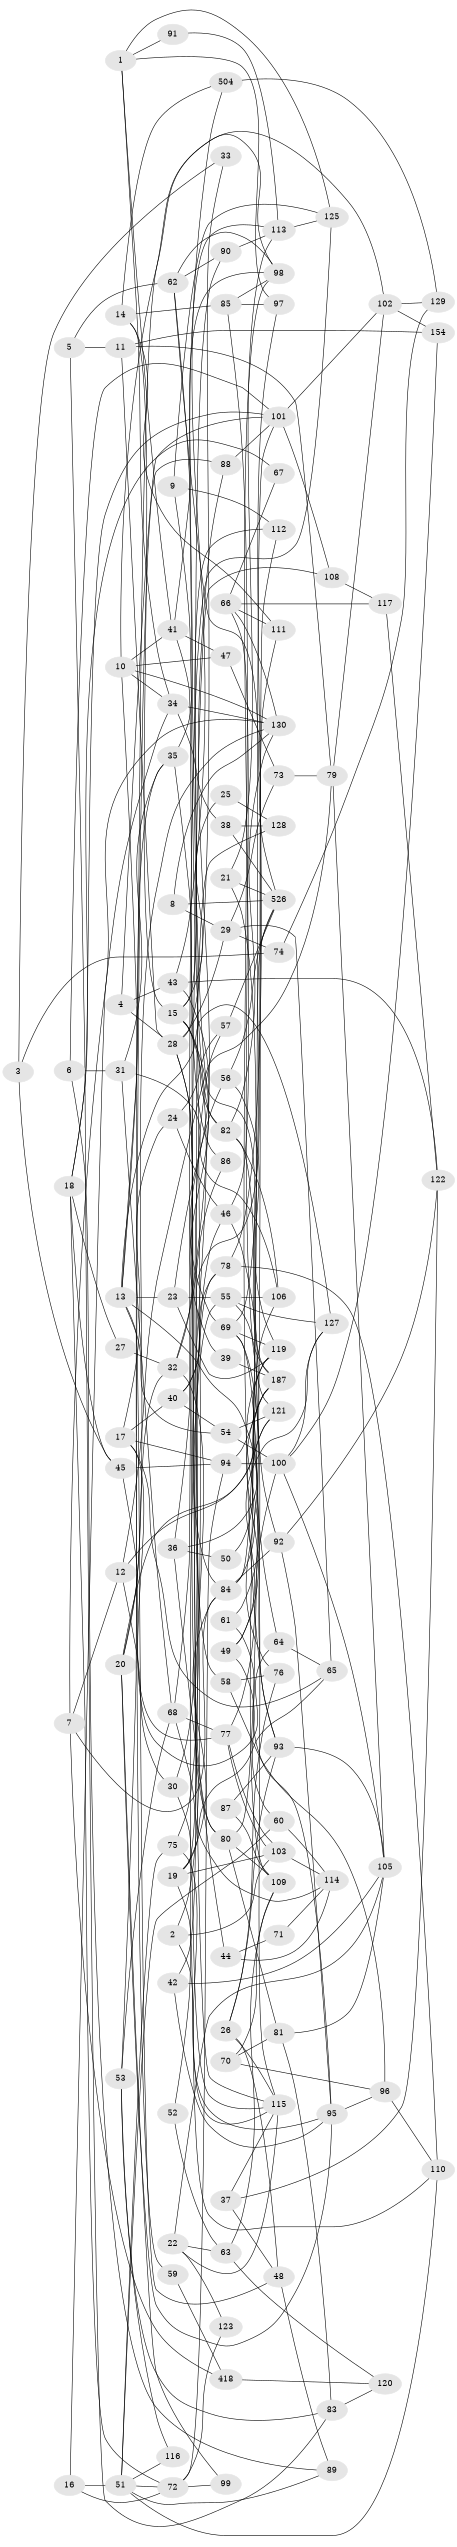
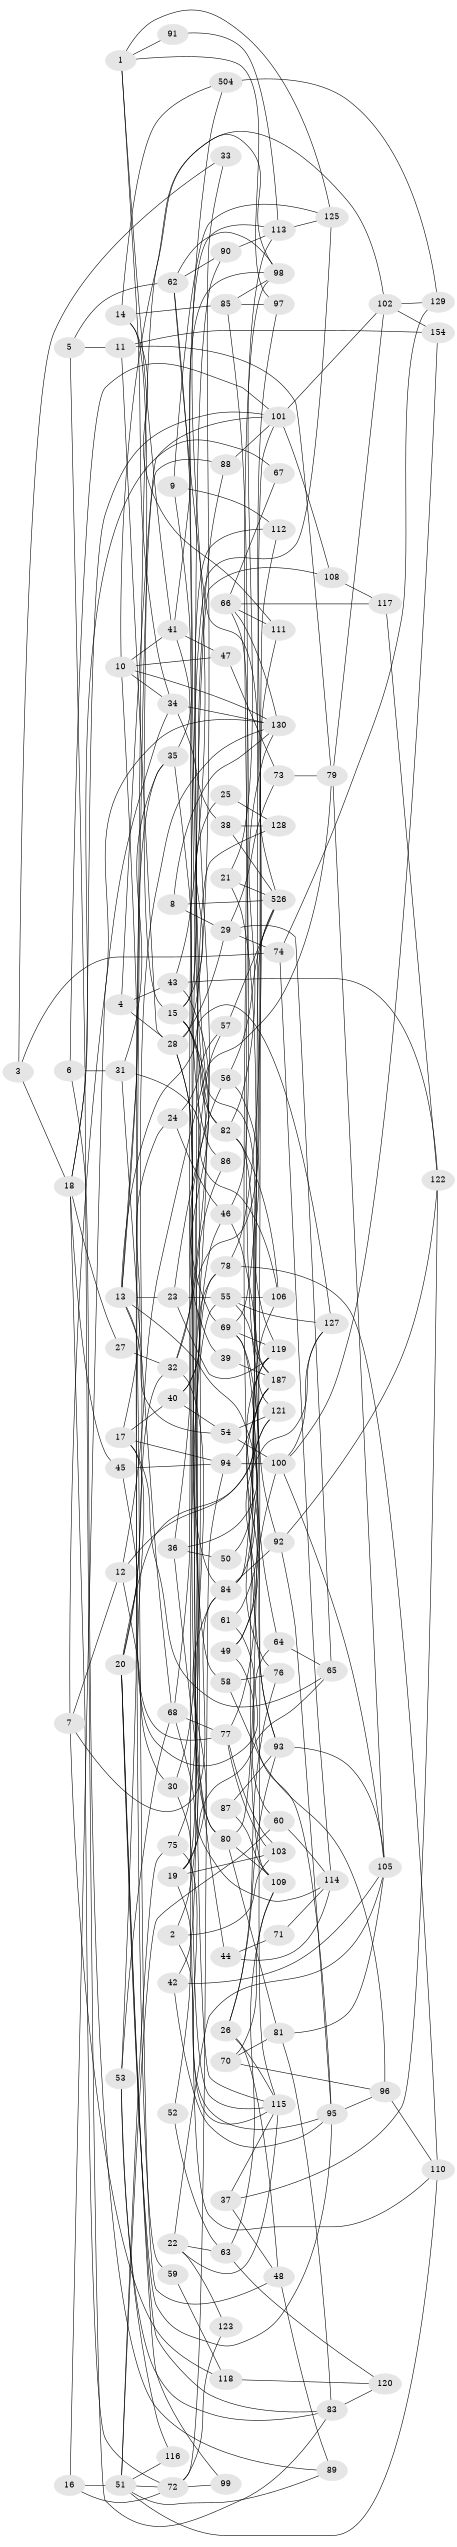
(44, 1277) -> (44, 1129)
(306, 1866) -> (301, 1394)
none -> (139, 2101)
(226, 2379) -> (226, 2379)
